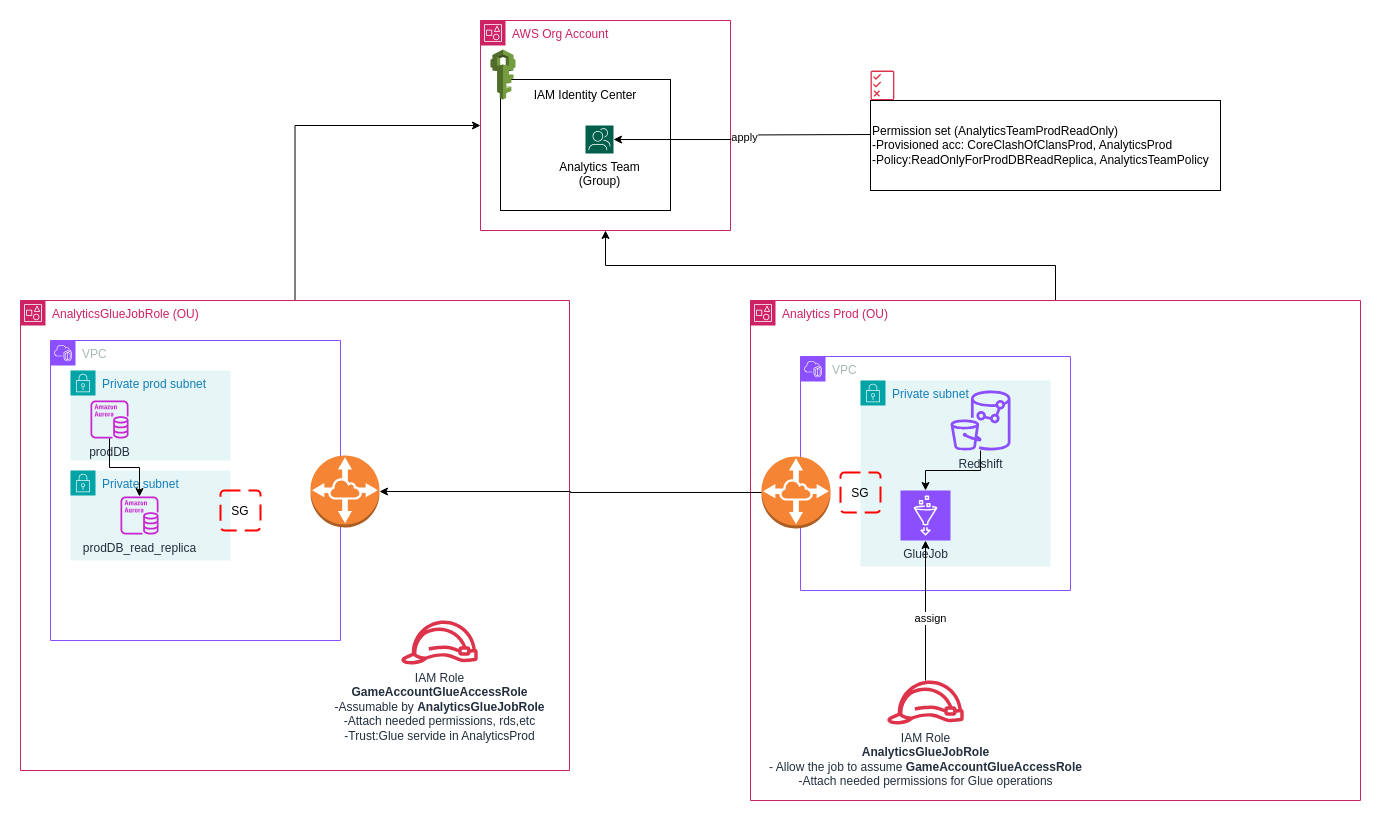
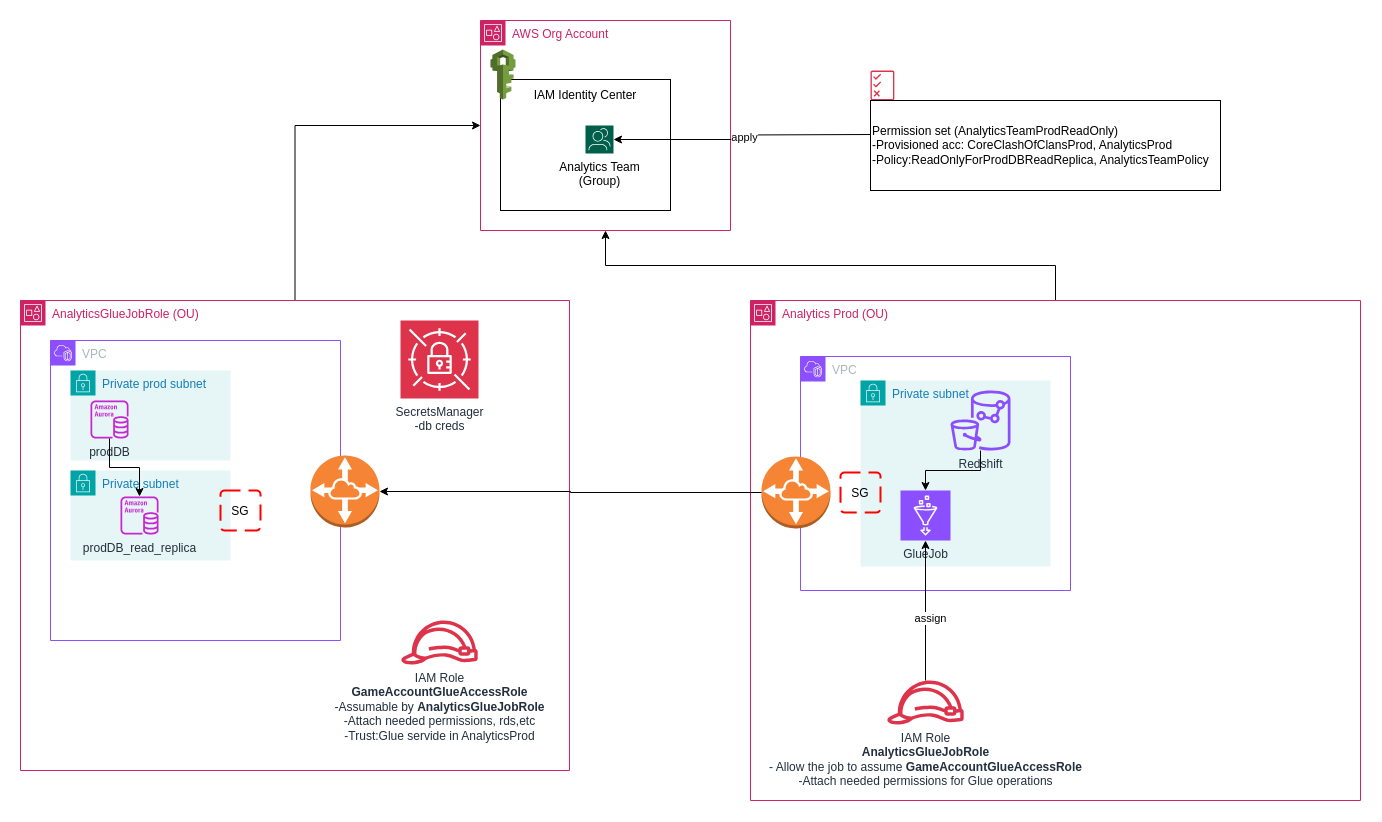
none -> (440, 360)
